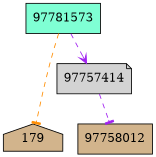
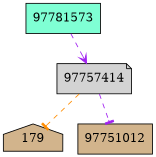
(47, 77) -> (63, 109)
(115, 139) -> (115, 139)
